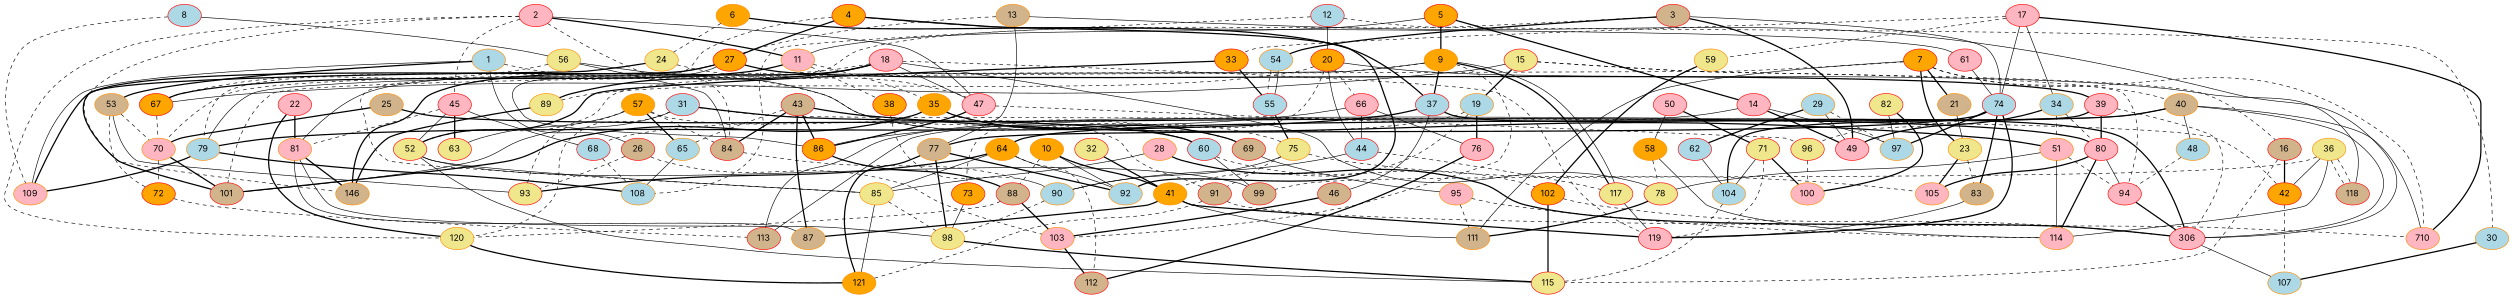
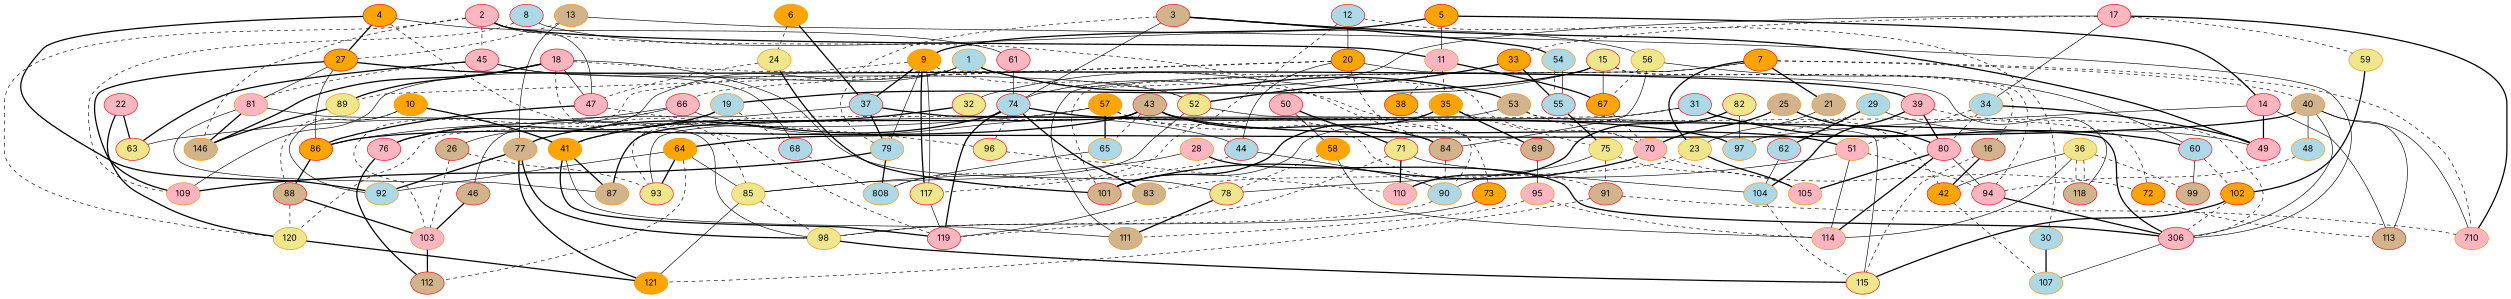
none -> (1286, 82)
(295, 127) -> (127, 127)
(649, 175) -> none
(638, 194) -> (881, 194)
(1808, 194) -> (1400, 194)
